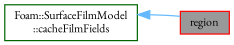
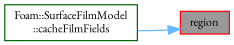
(165, 15) -> (153, 31)
